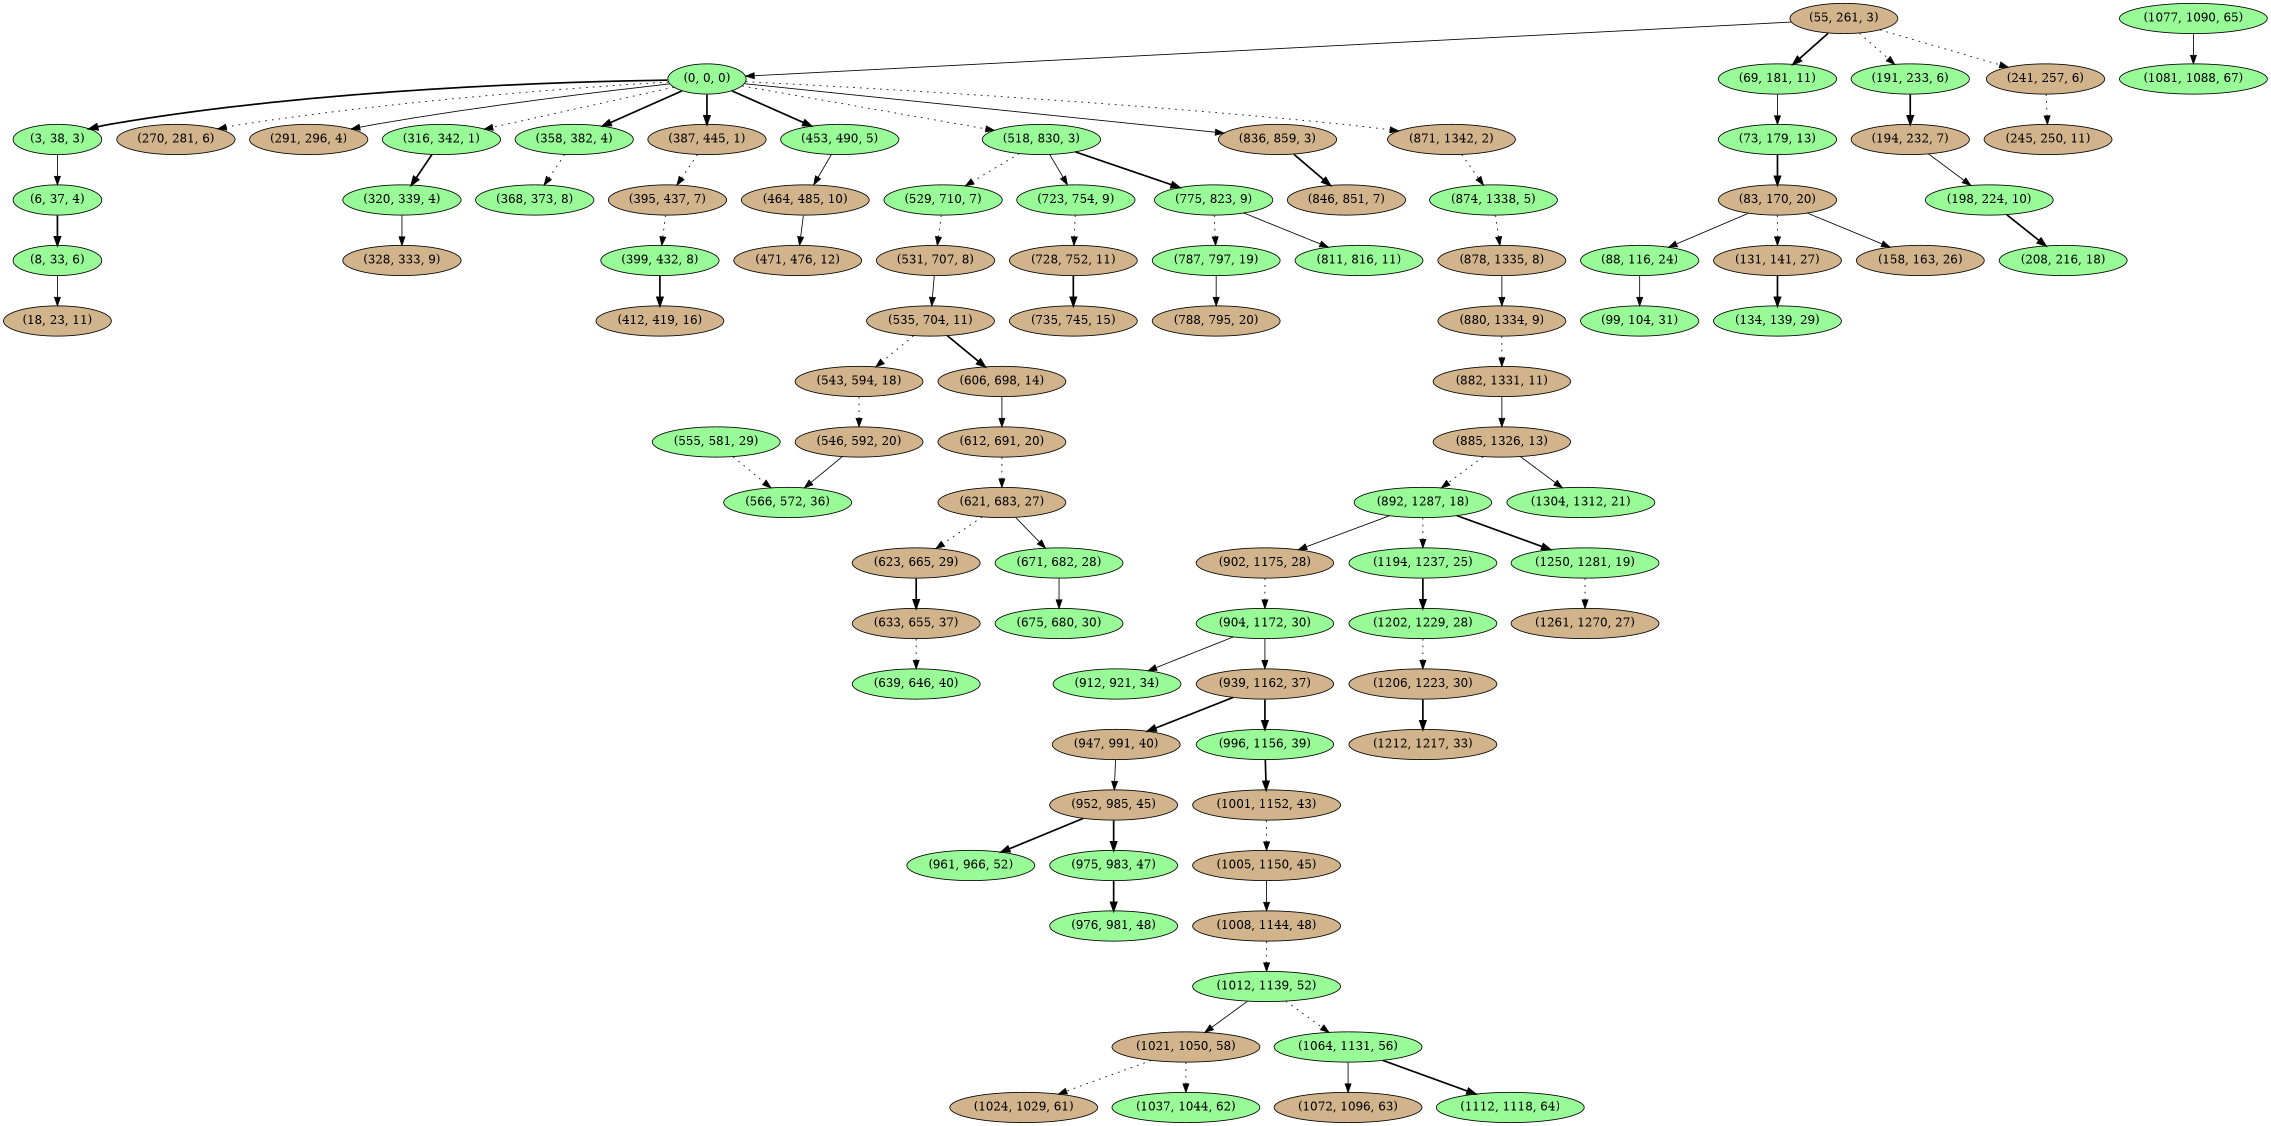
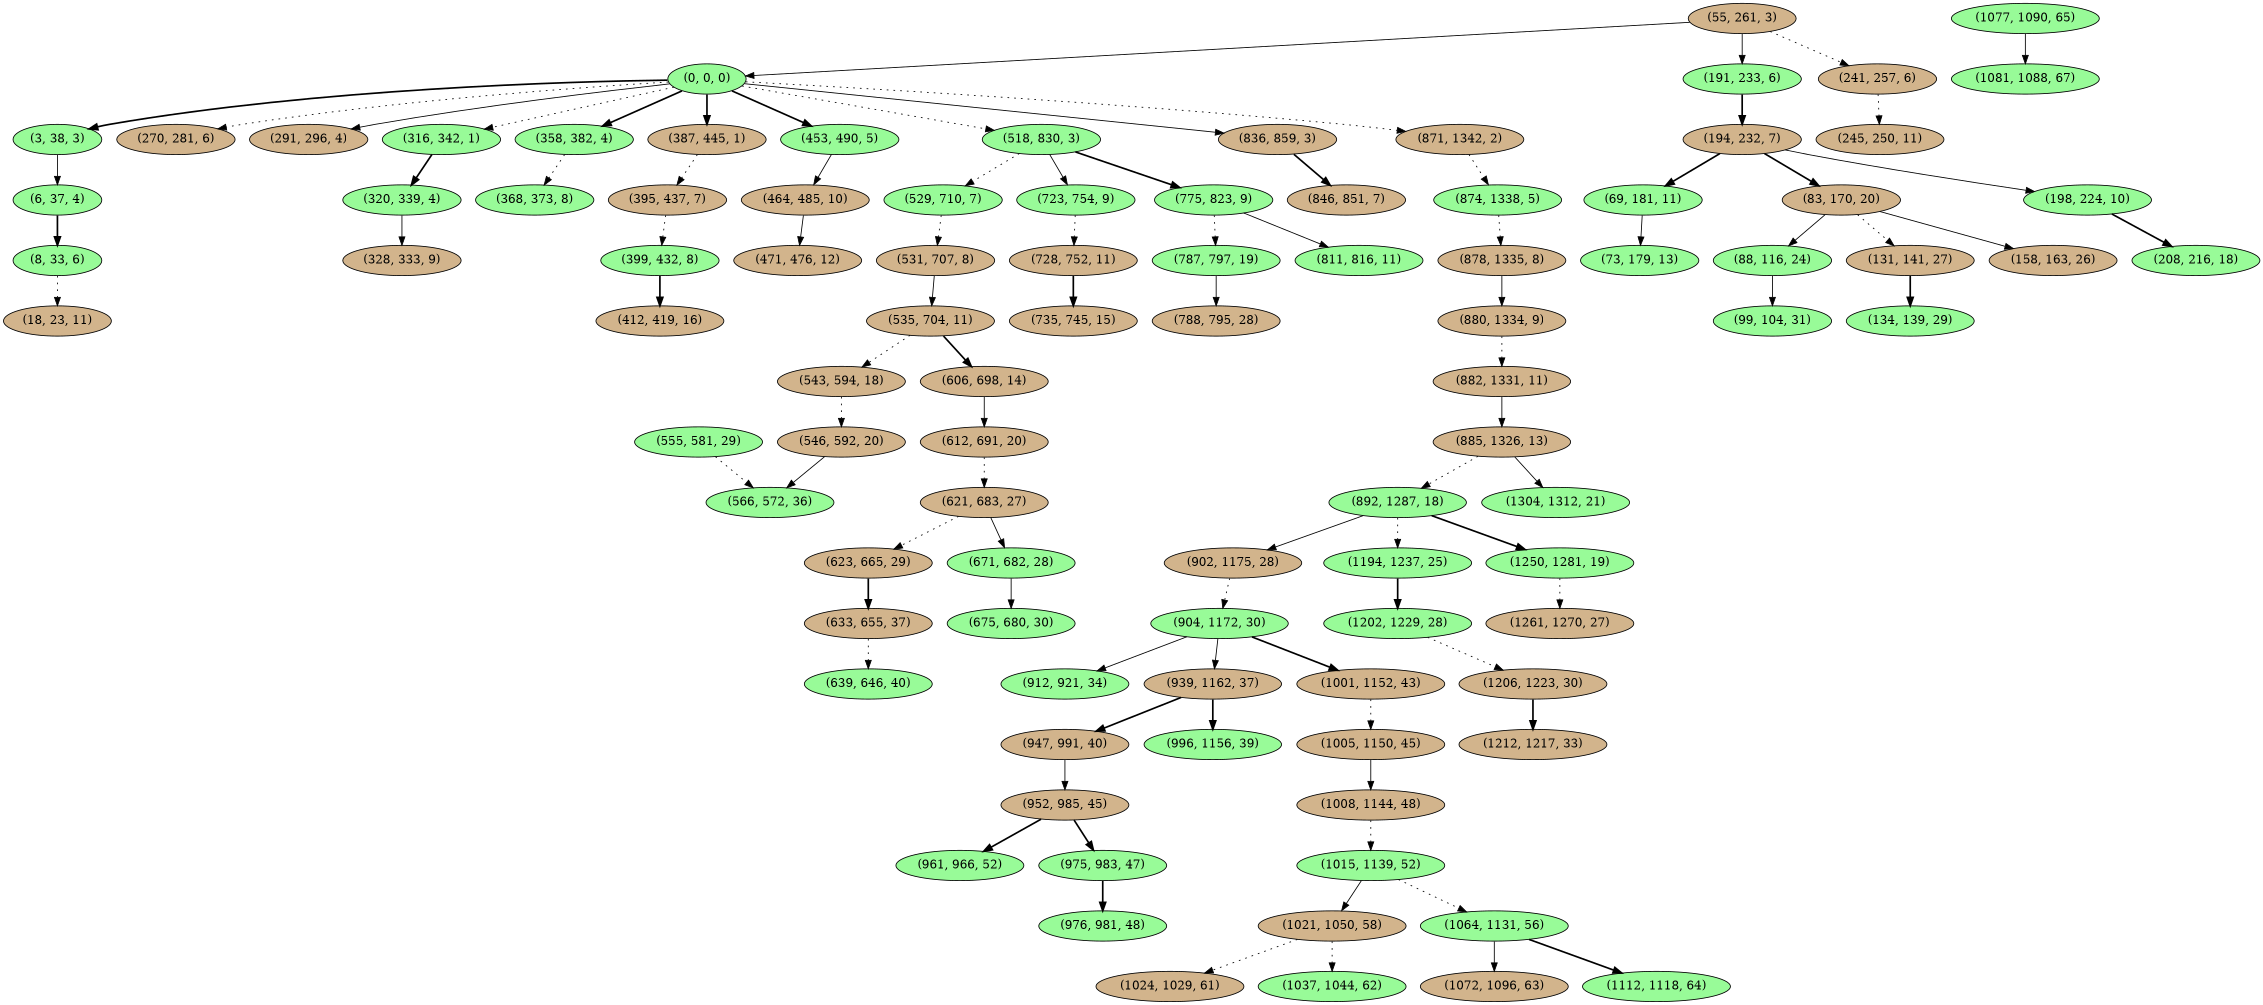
(1814, 46) -> (1697, 167)
(1874, 46) -> (1742, 45)
(1777, 166) -> (1788, 167)
(57, 287) -> (57, 287)
(1216, 321) -> (1216, 321)
(1266, 771) -> (1291, 652)
(1267, 986) -> (1371, 865)
